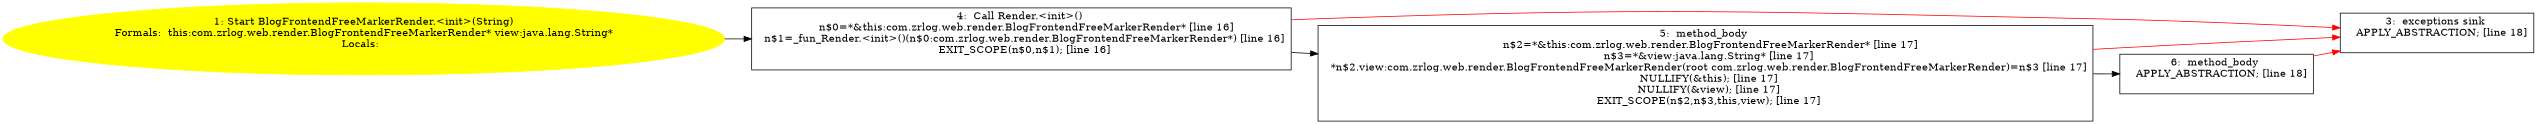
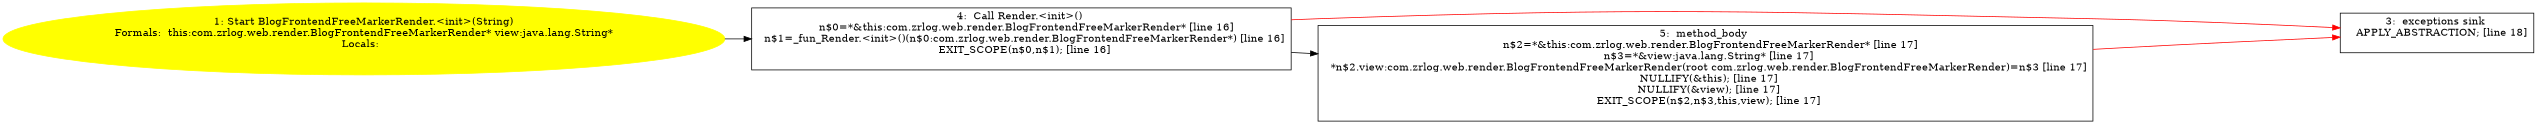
(2217, 74) -> none
